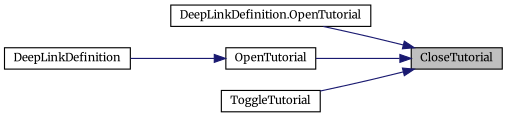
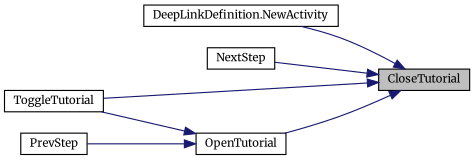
(271, 16) -> (241, 16)
(67, 58) -> (54, 144)
none -> (241, 58)
none -> (143, 121)
